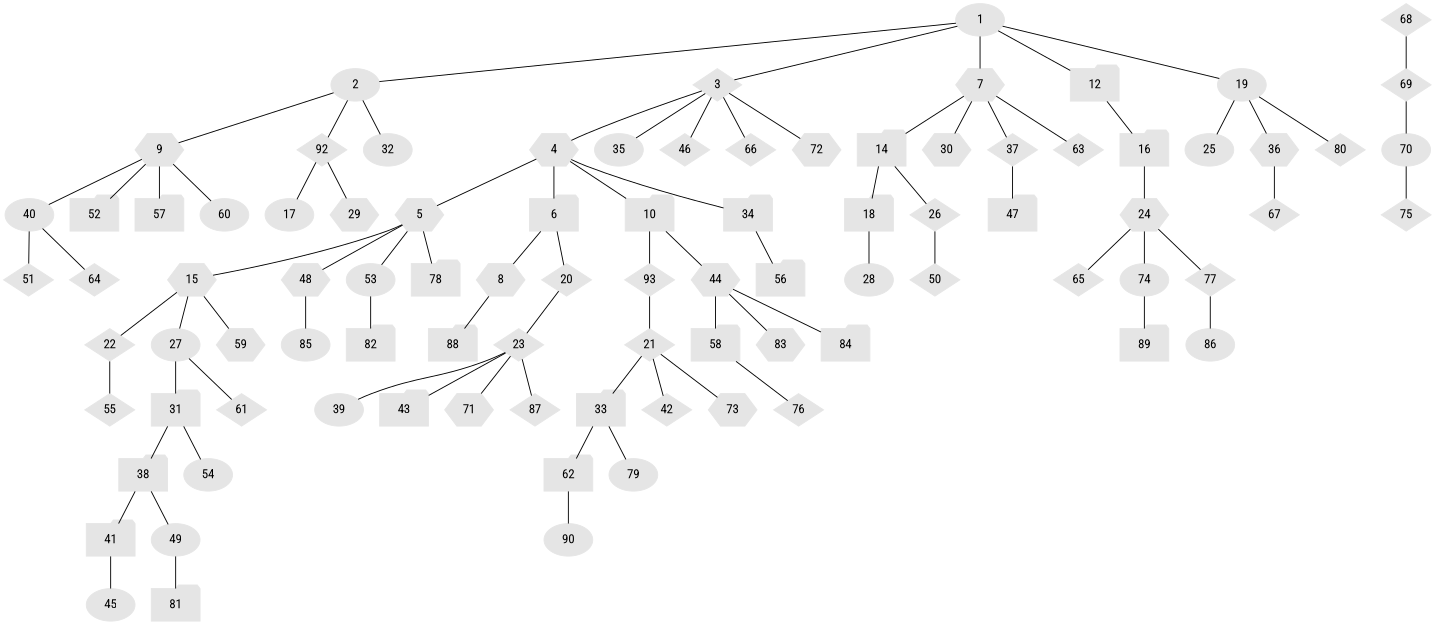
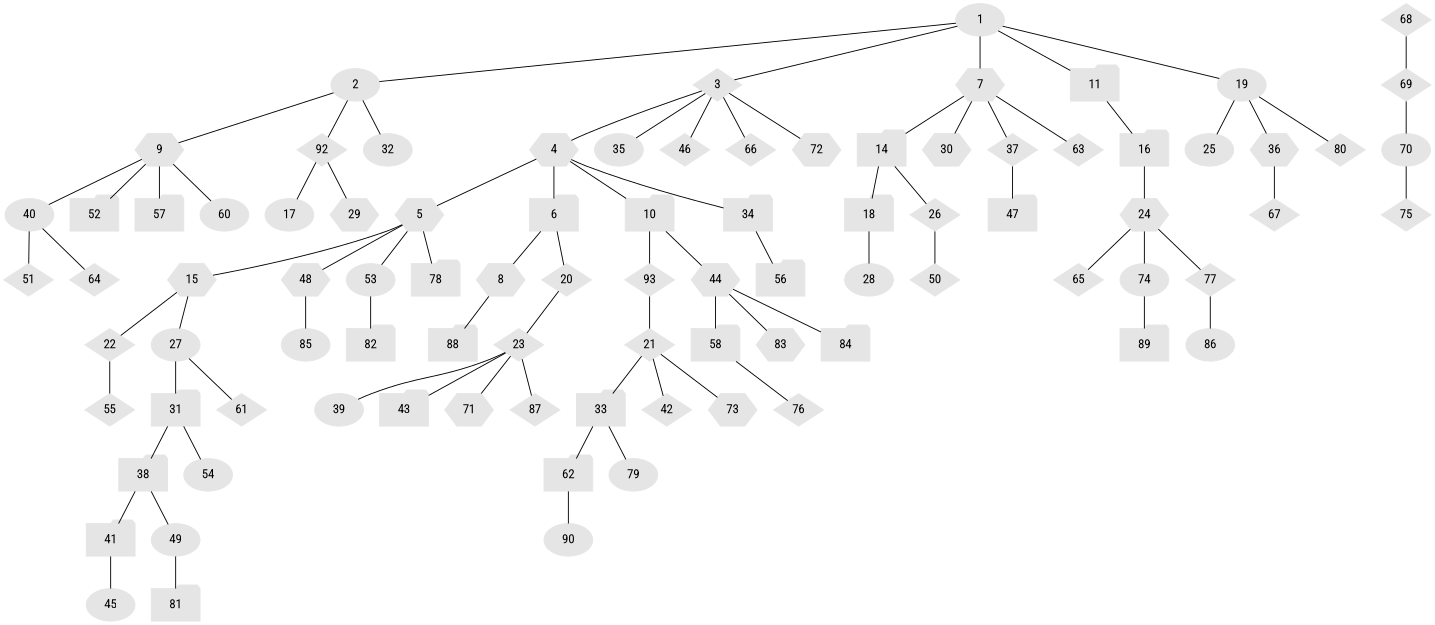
(1095, 85) -> (1095, 85)
(241, 345) -> none
